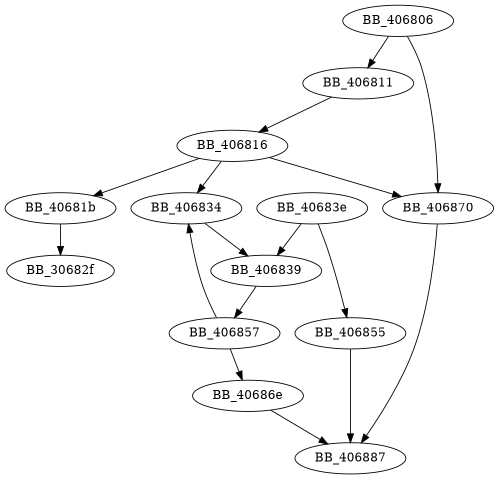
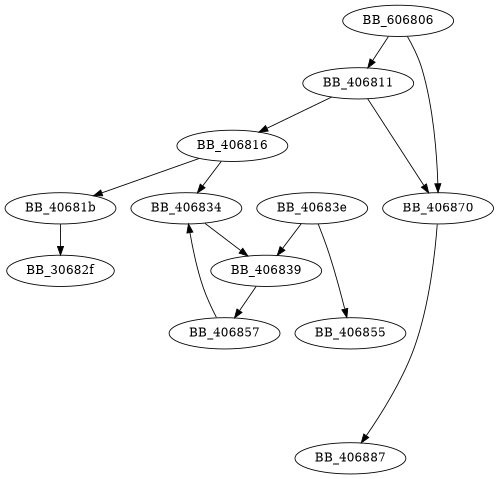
(398, 21) -> (398, 21)
(331, 176) -> (396, 142)
(350, 391) -> none
(248, 396) -> none
